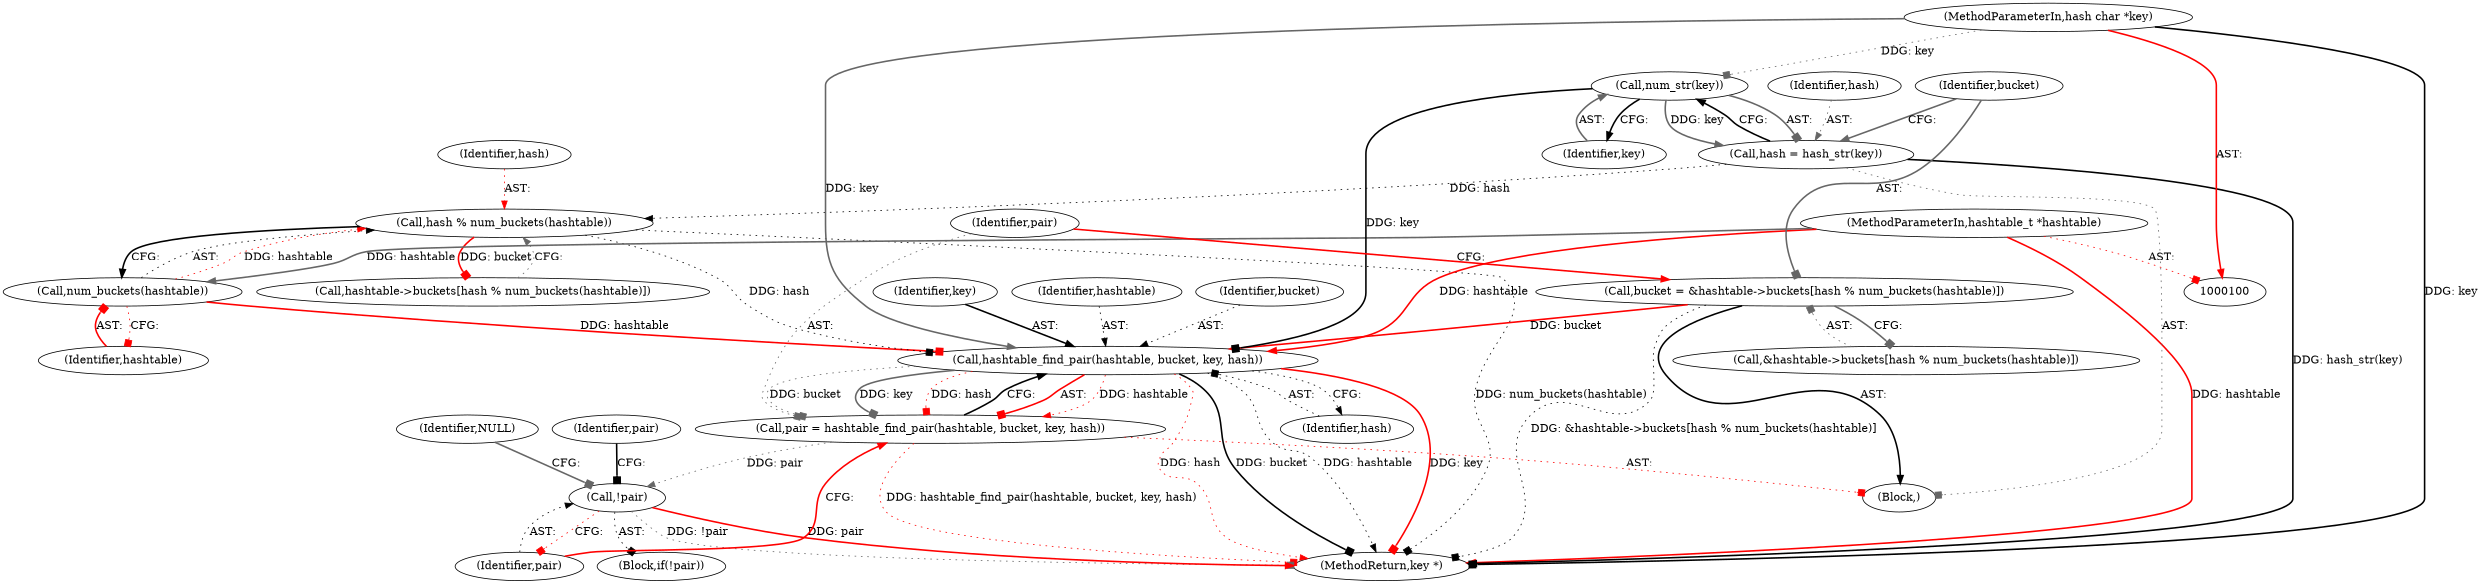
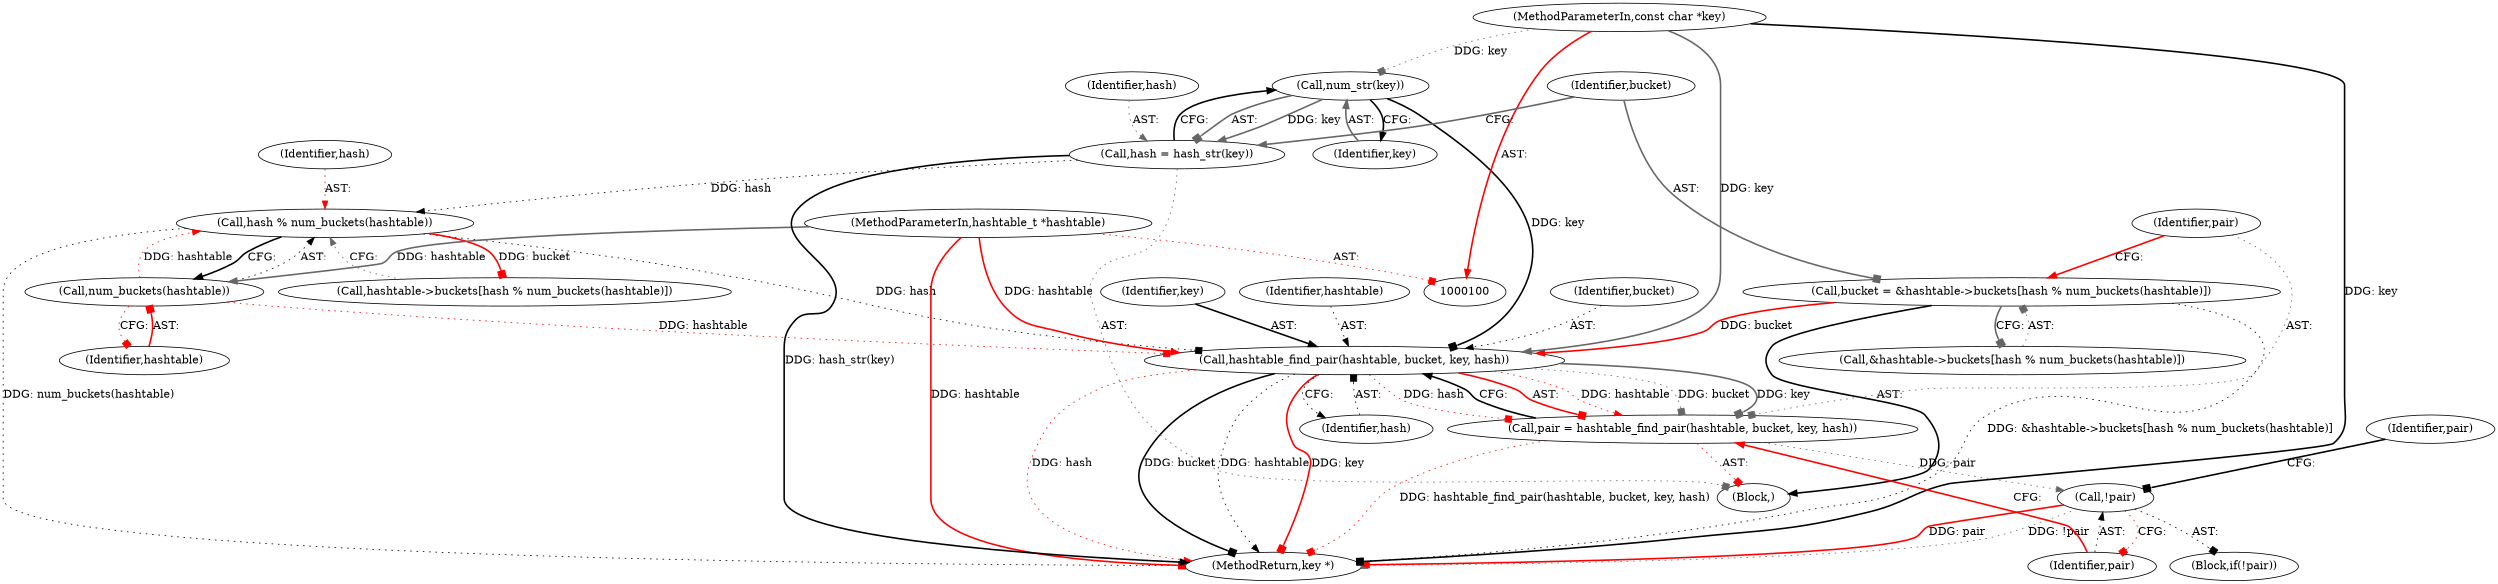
(2048, 17) -> (1620, 17)
(570, 330) -> (694, 333)
(467, 429) -> none
(2012, 533) -> (931, 497)
